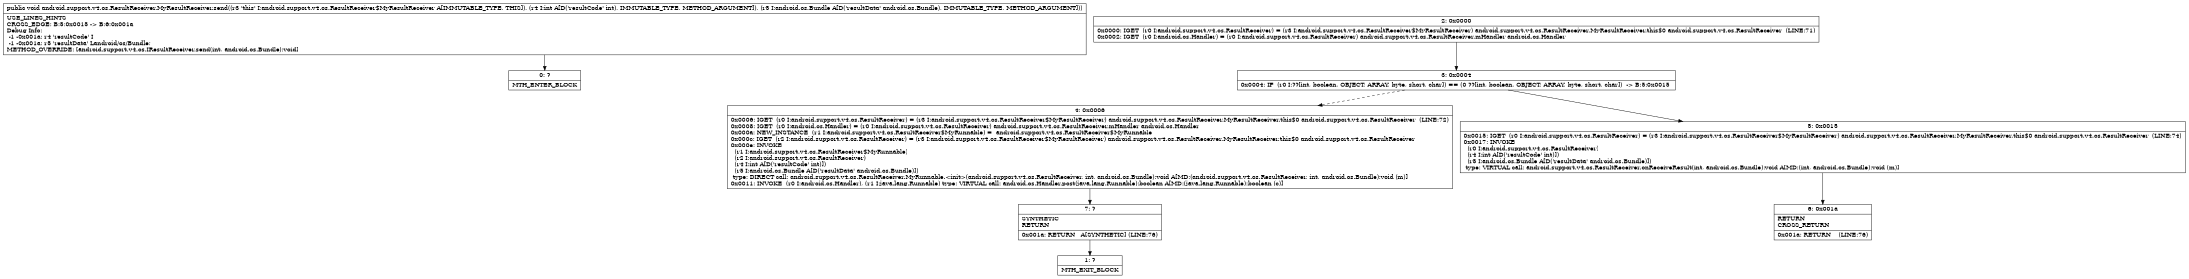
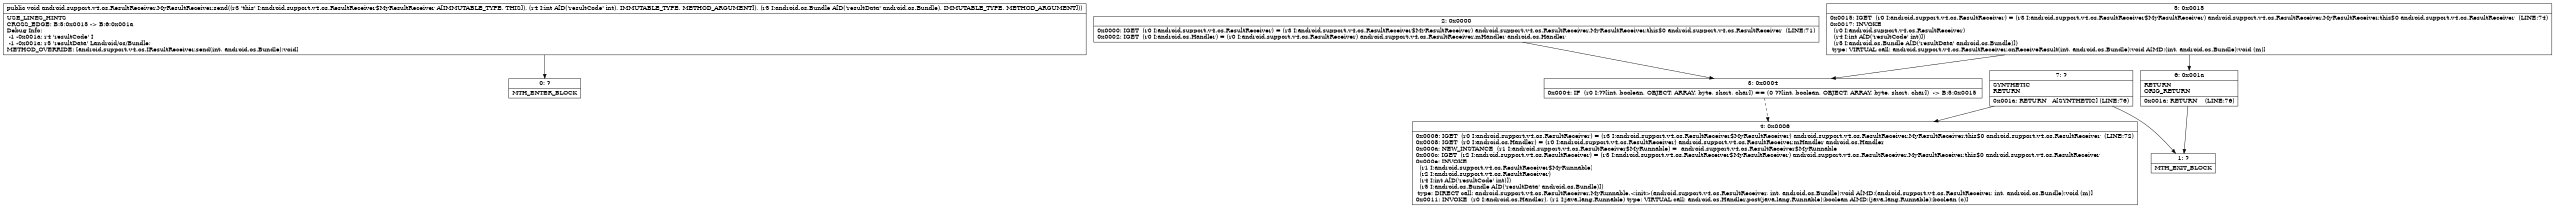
(1593, 105) -> (1920, 66)
none -> (2186, 128)
(1090, 194) -> (1966, 113)
(1804, 225) -> (2167, 91)
